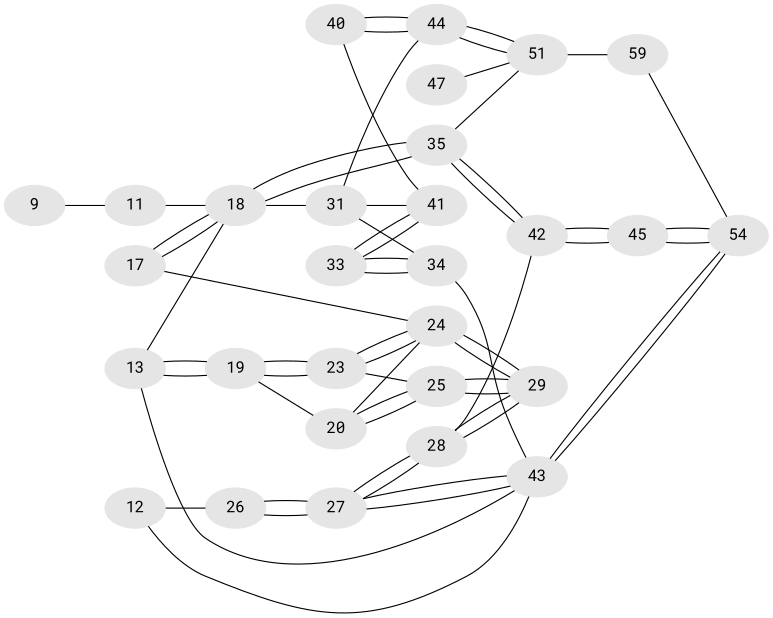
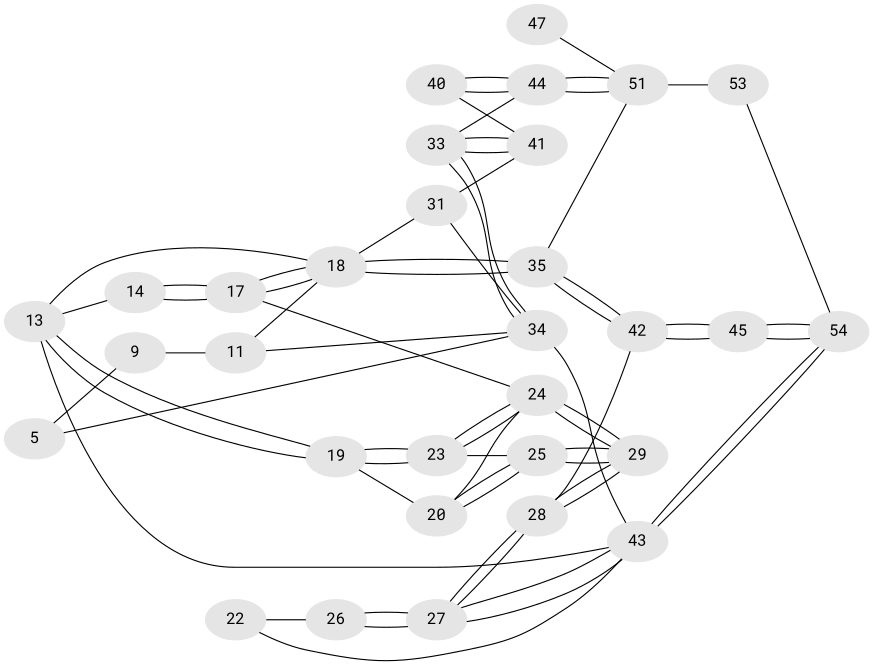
(638, 55) -> (738, 85)
(377, 106) -> (480, 119)
none -> (135, 293)
none -> (399, 341)
none -> (35, 439)
(135, 508) -> (236, 620)
